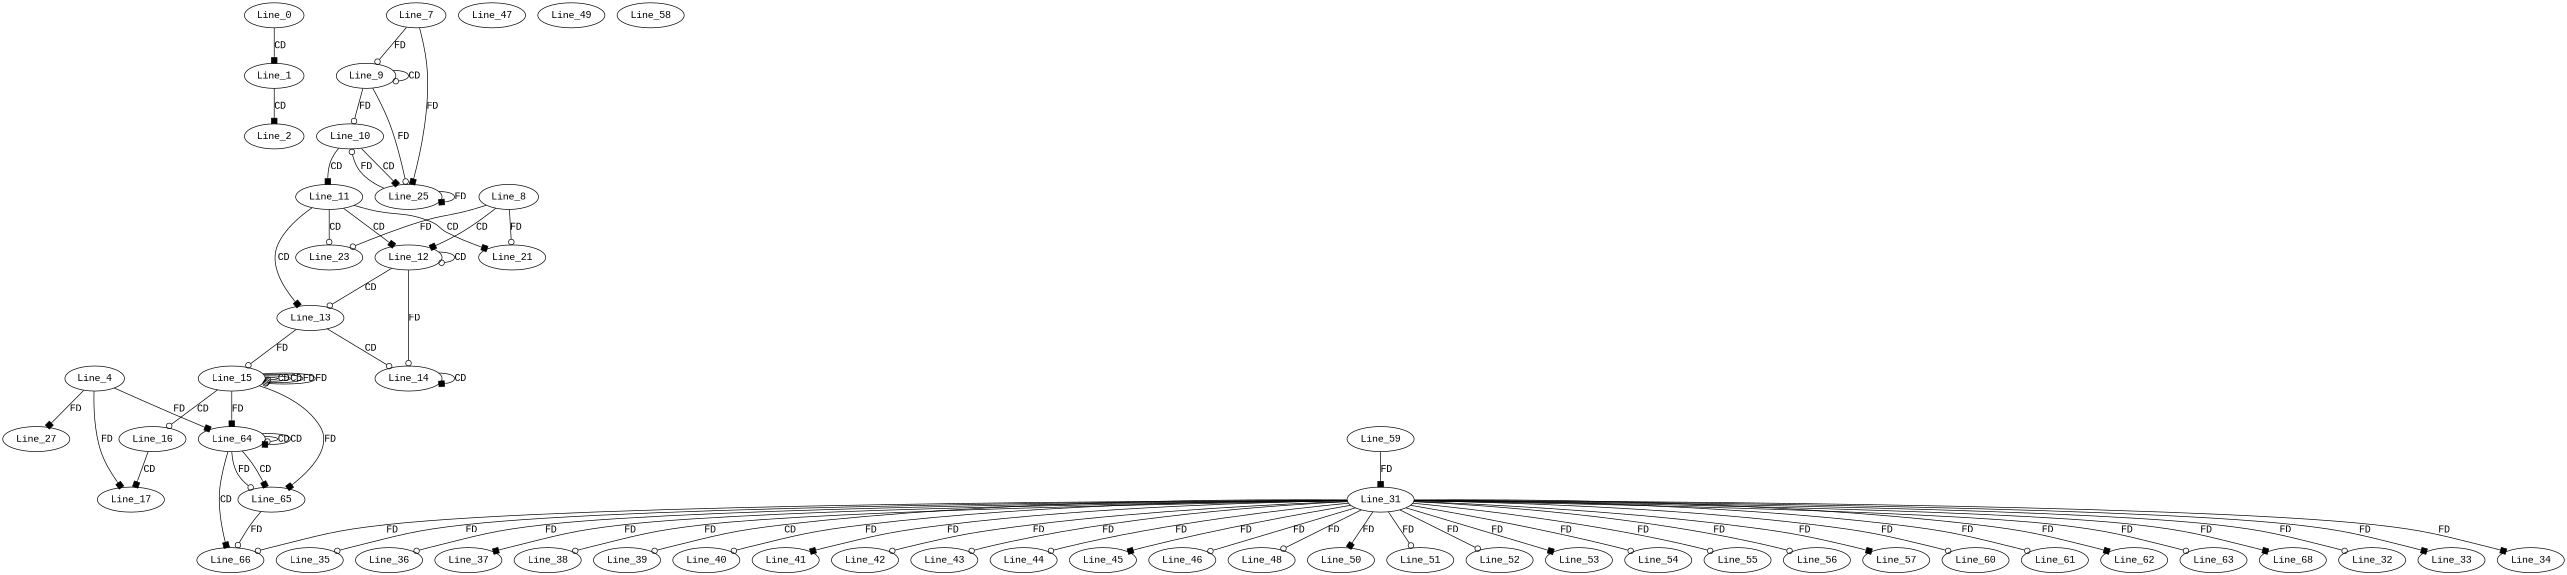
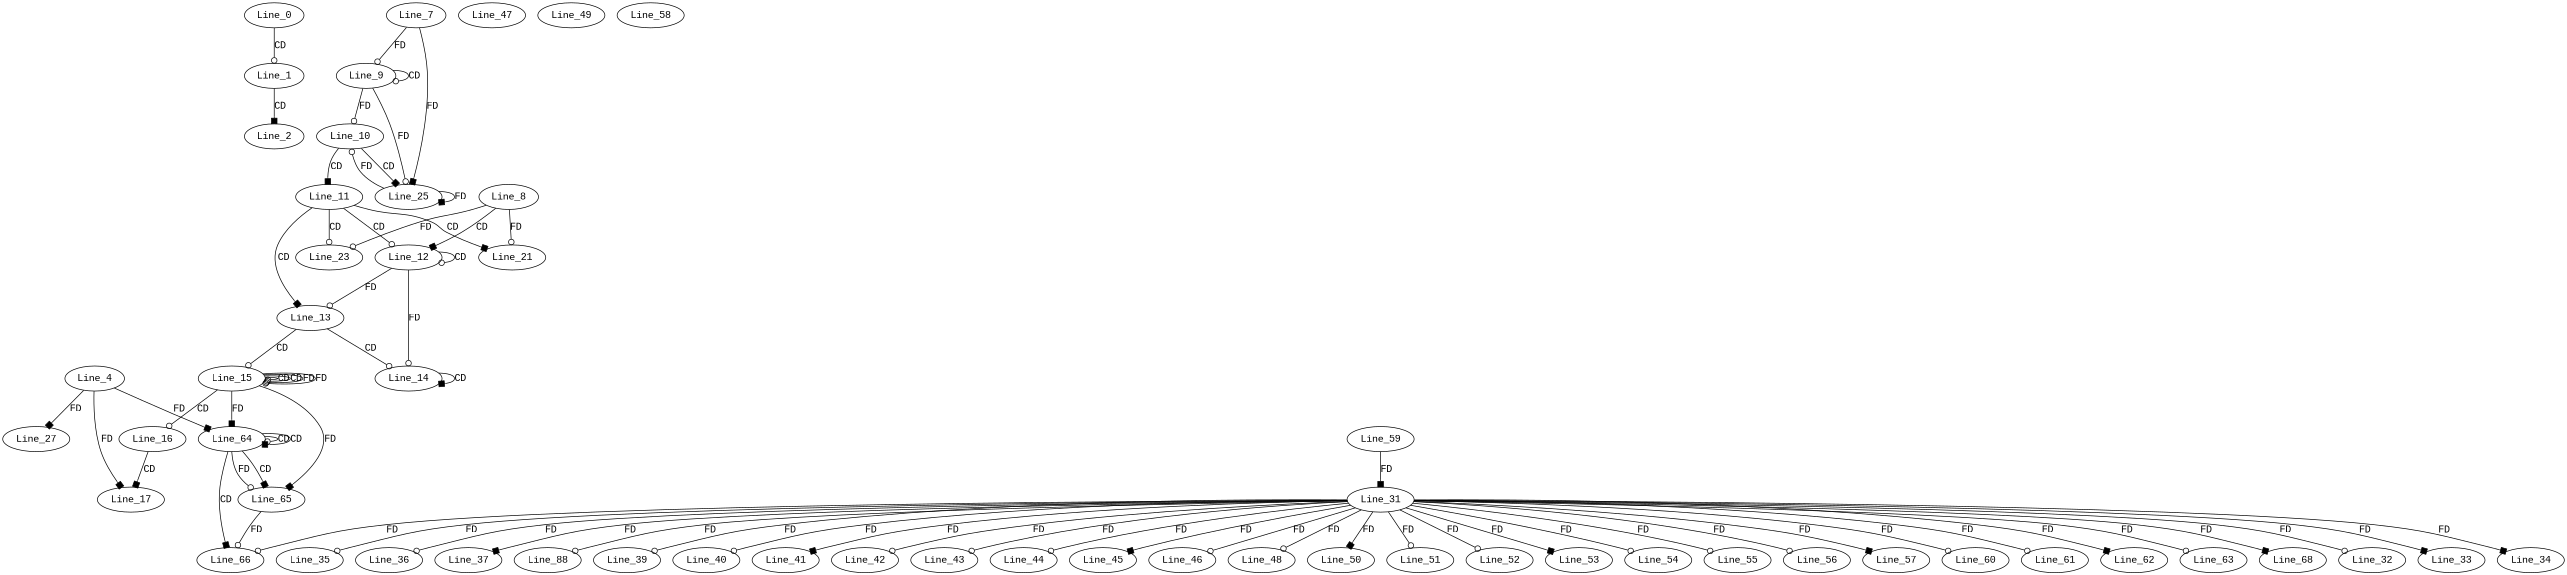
(274, 42) -> (274, 43)
(366, 225) -> (366, 225)
(371, 288) -> (371, 288)
(282, 348) -> (282, 348)
(790, 530) -> (790, 530)
(548, 560) -> (548, 560)
